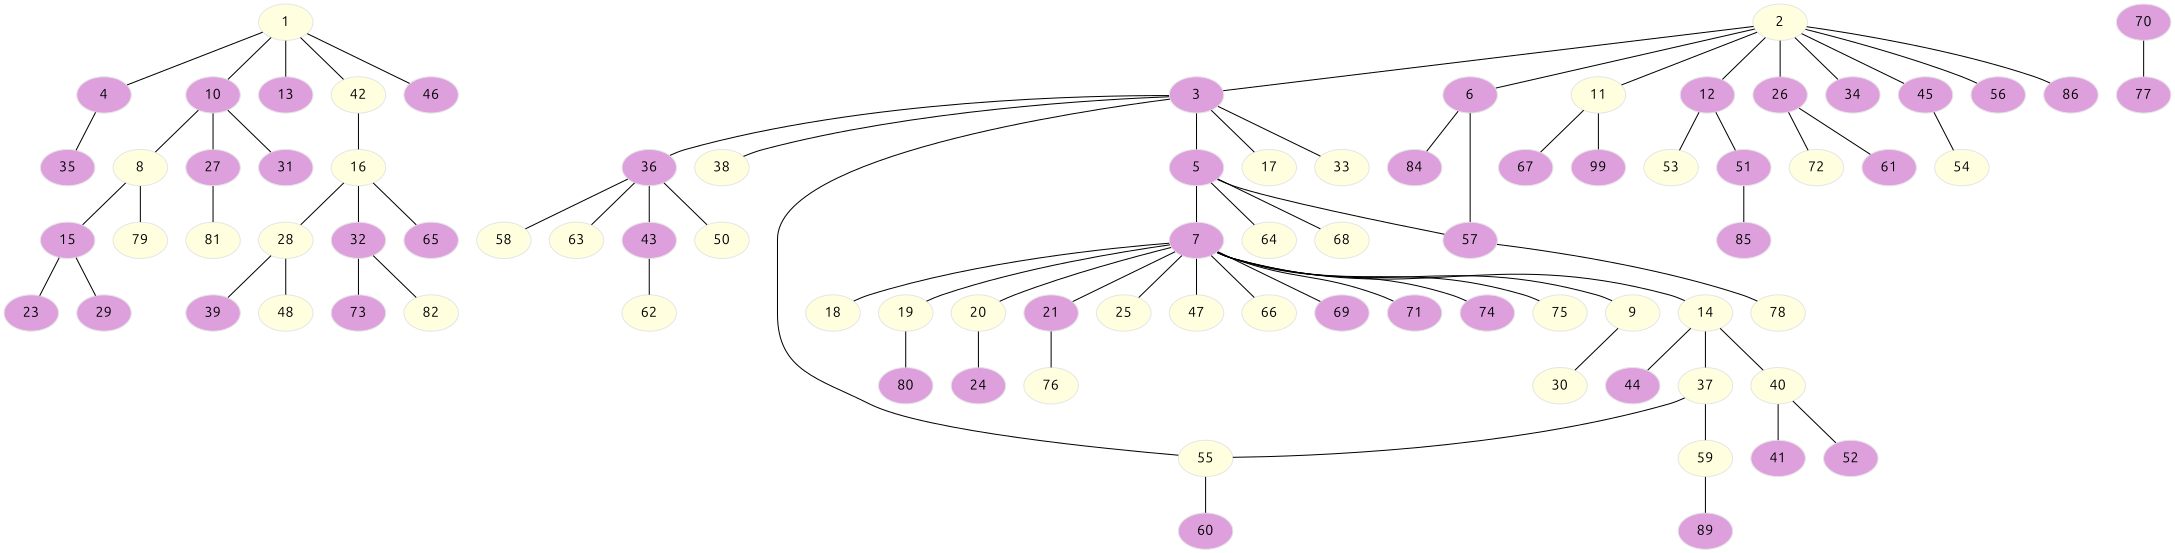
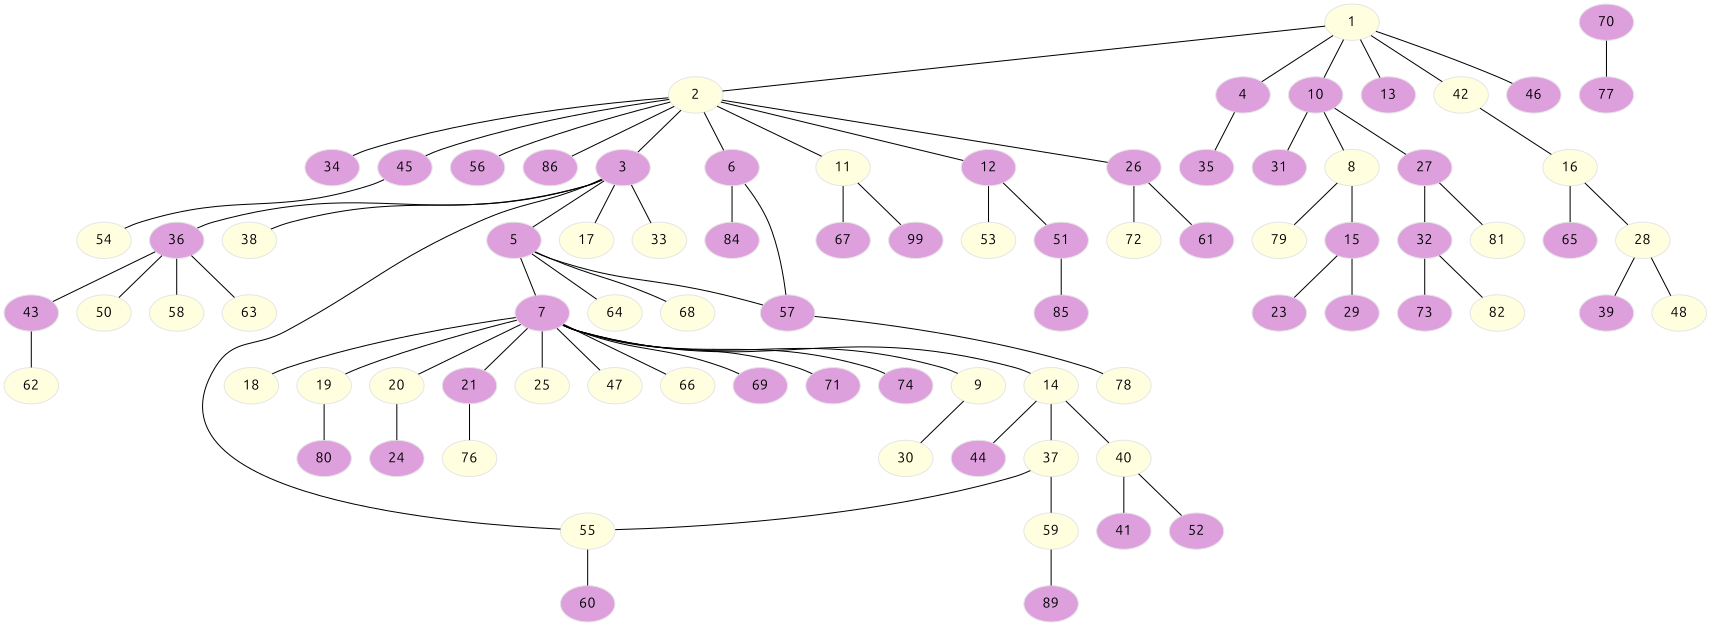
none -> (1024, 59)
(358, 204) -> (1425, 204)
(1560, 313) -> none
